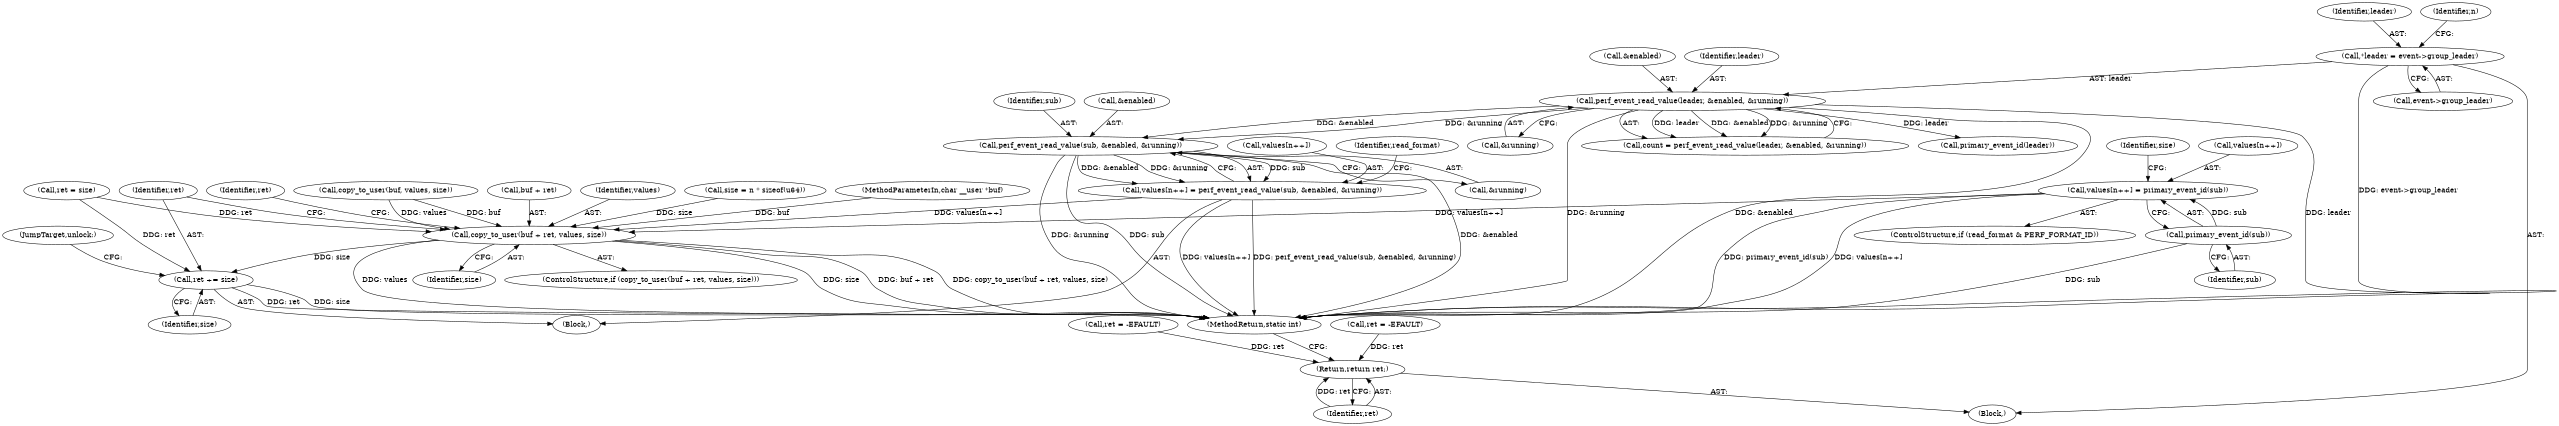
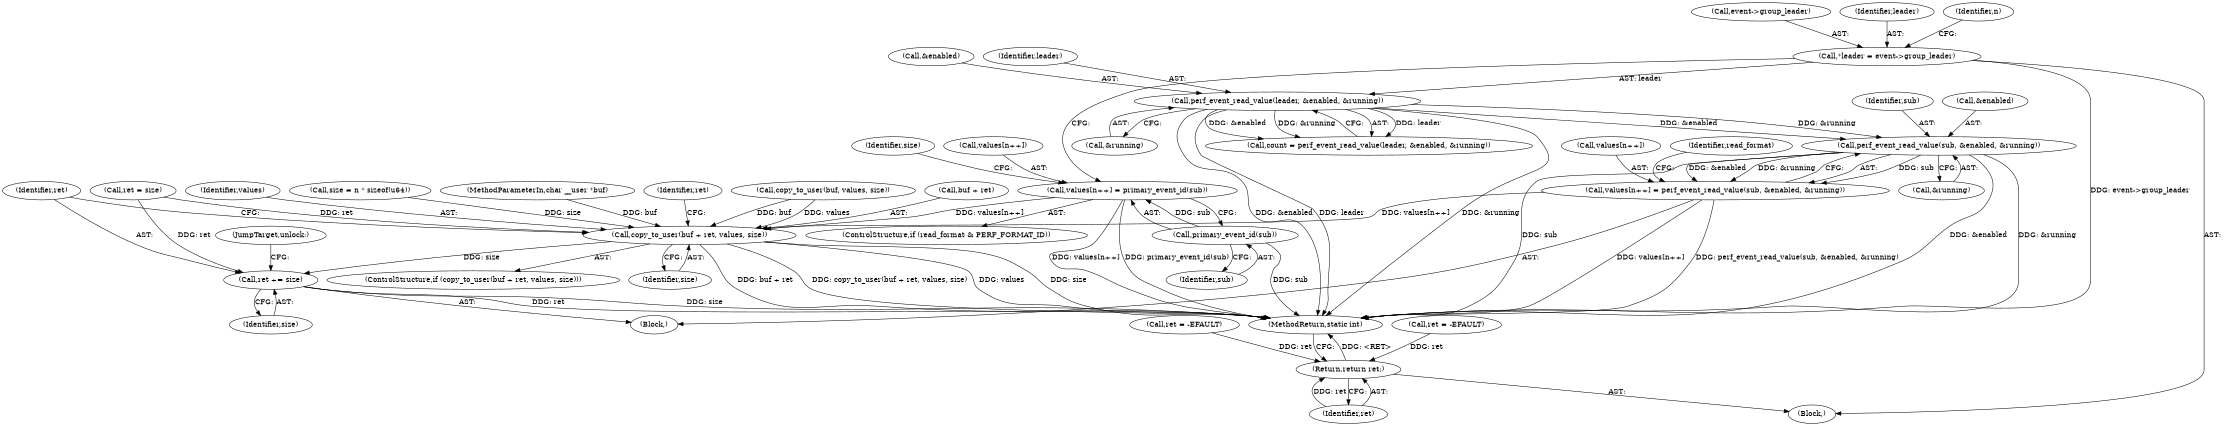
(2409, 79) -> (1391, 70)
(1998, 146) -> none
none -> (1340, 348)
